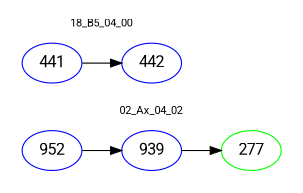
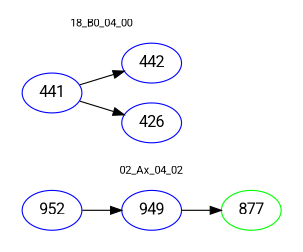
(102, 24) -> (102, 24)
none -> (152, 123)
(152, 151) -> (152, 210)
(251, 151) -> (251, 210)
